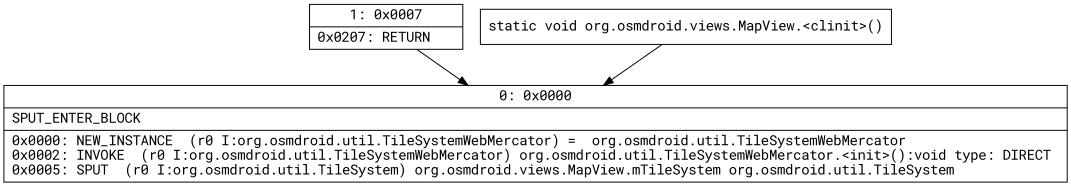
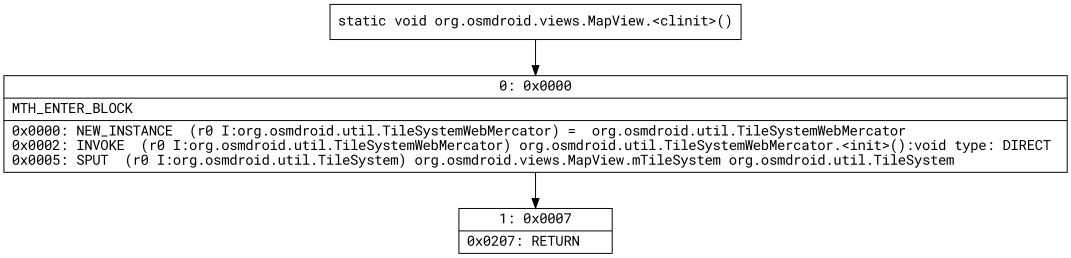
(438, 65) -> (536, 185)
(77, 119) -> (72, 109)
